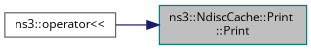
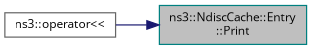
(233, 25) -> (233, 25)
